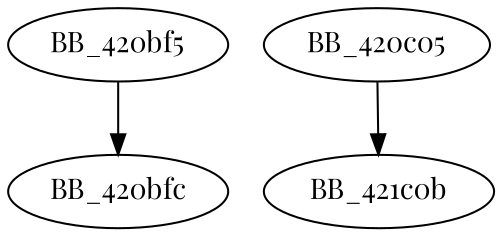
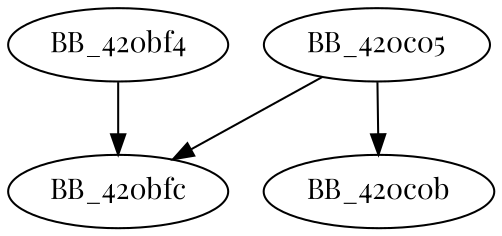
(118, 45) -> (118, 45)
none -> (257, 113)
(379, 192) -> (379, 192)
